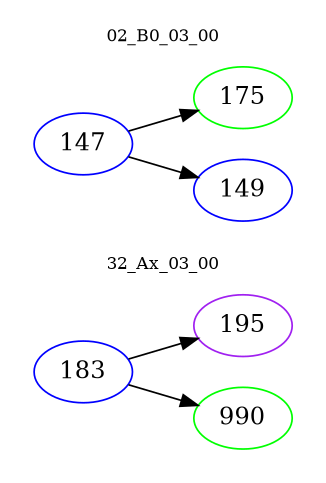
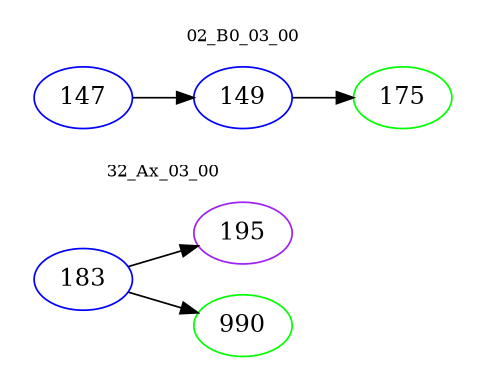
(155, 123) -> (314, 98)
